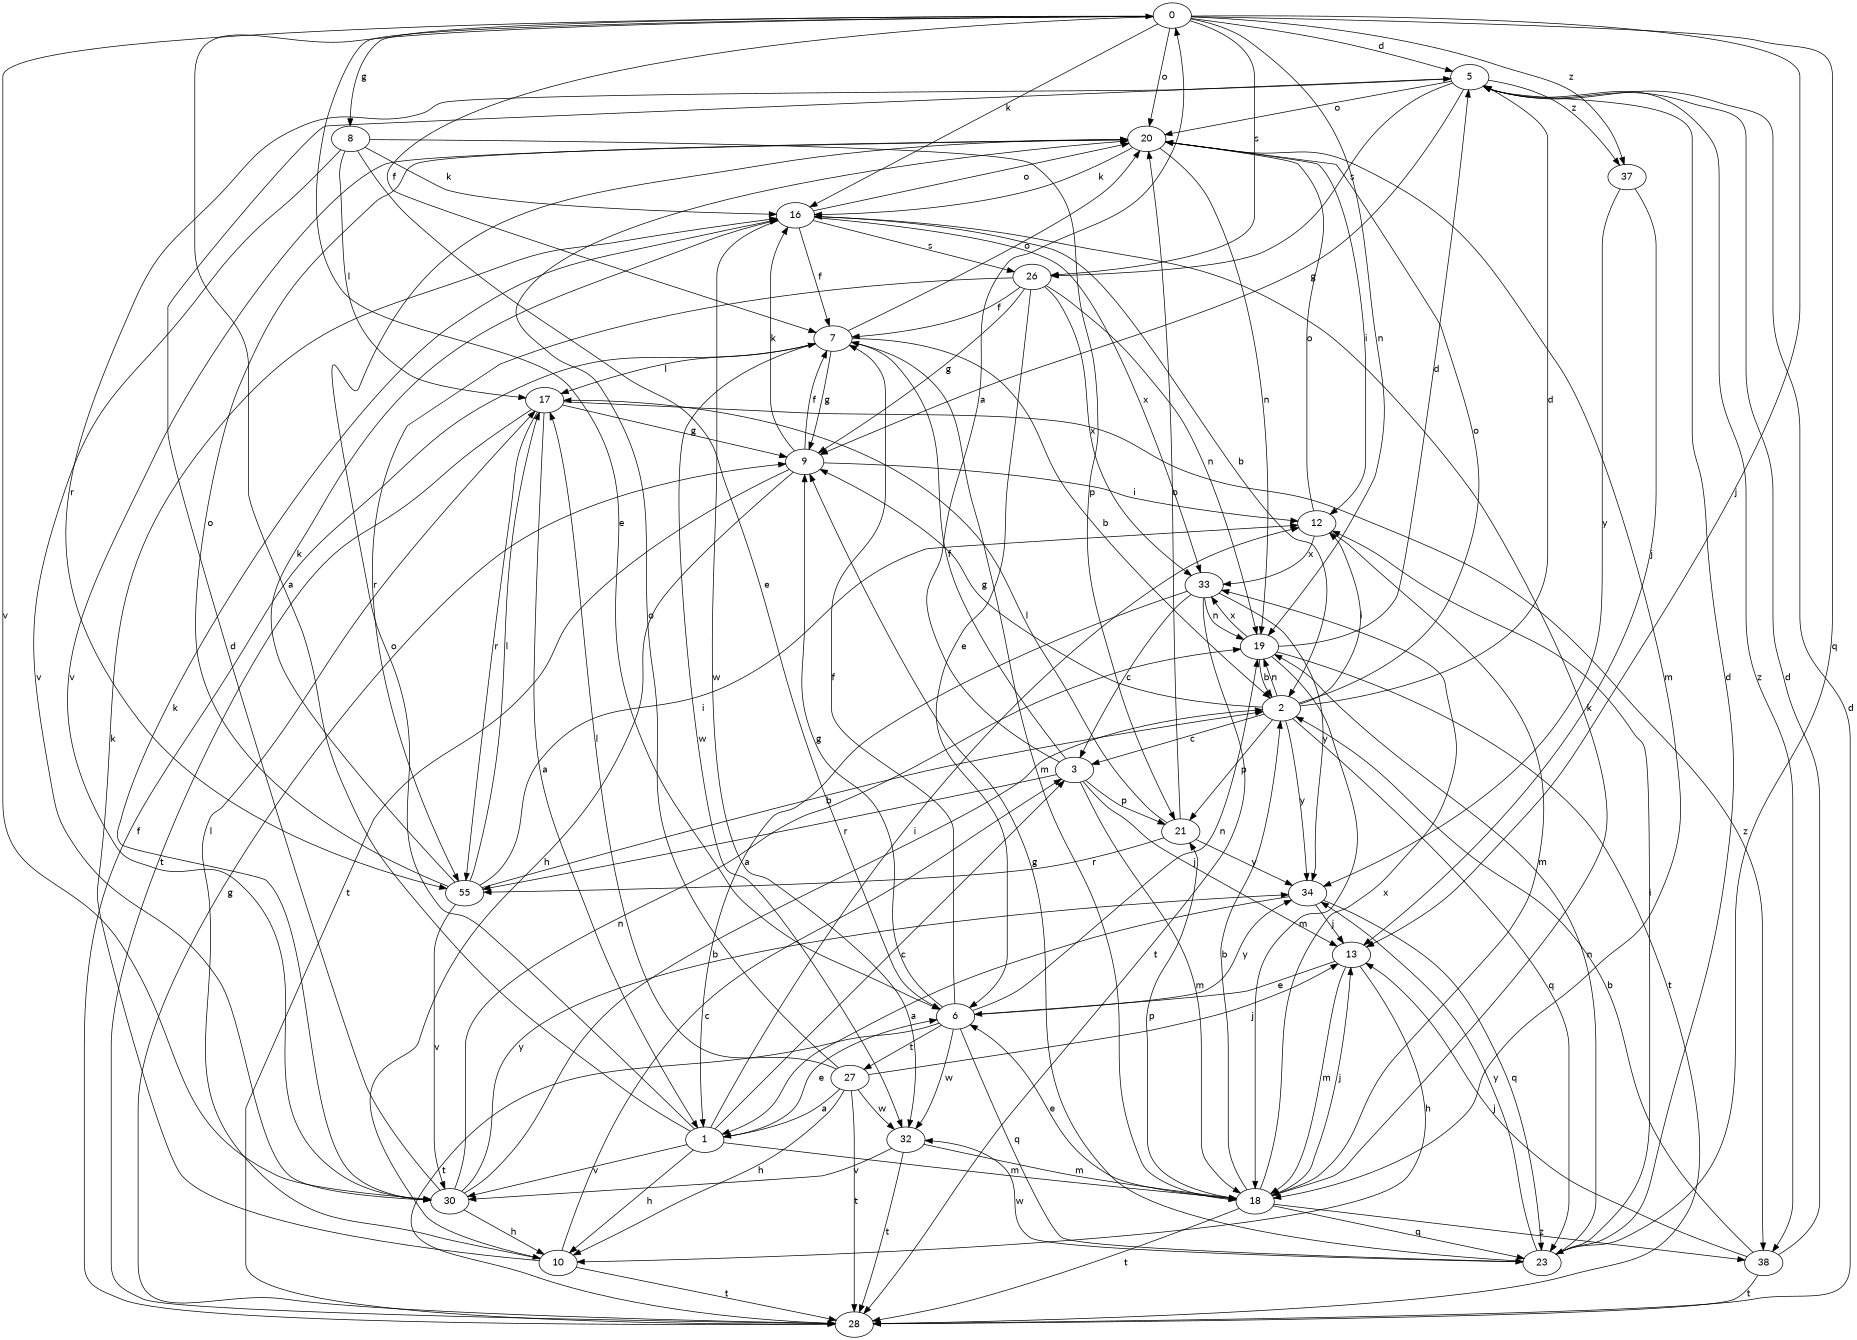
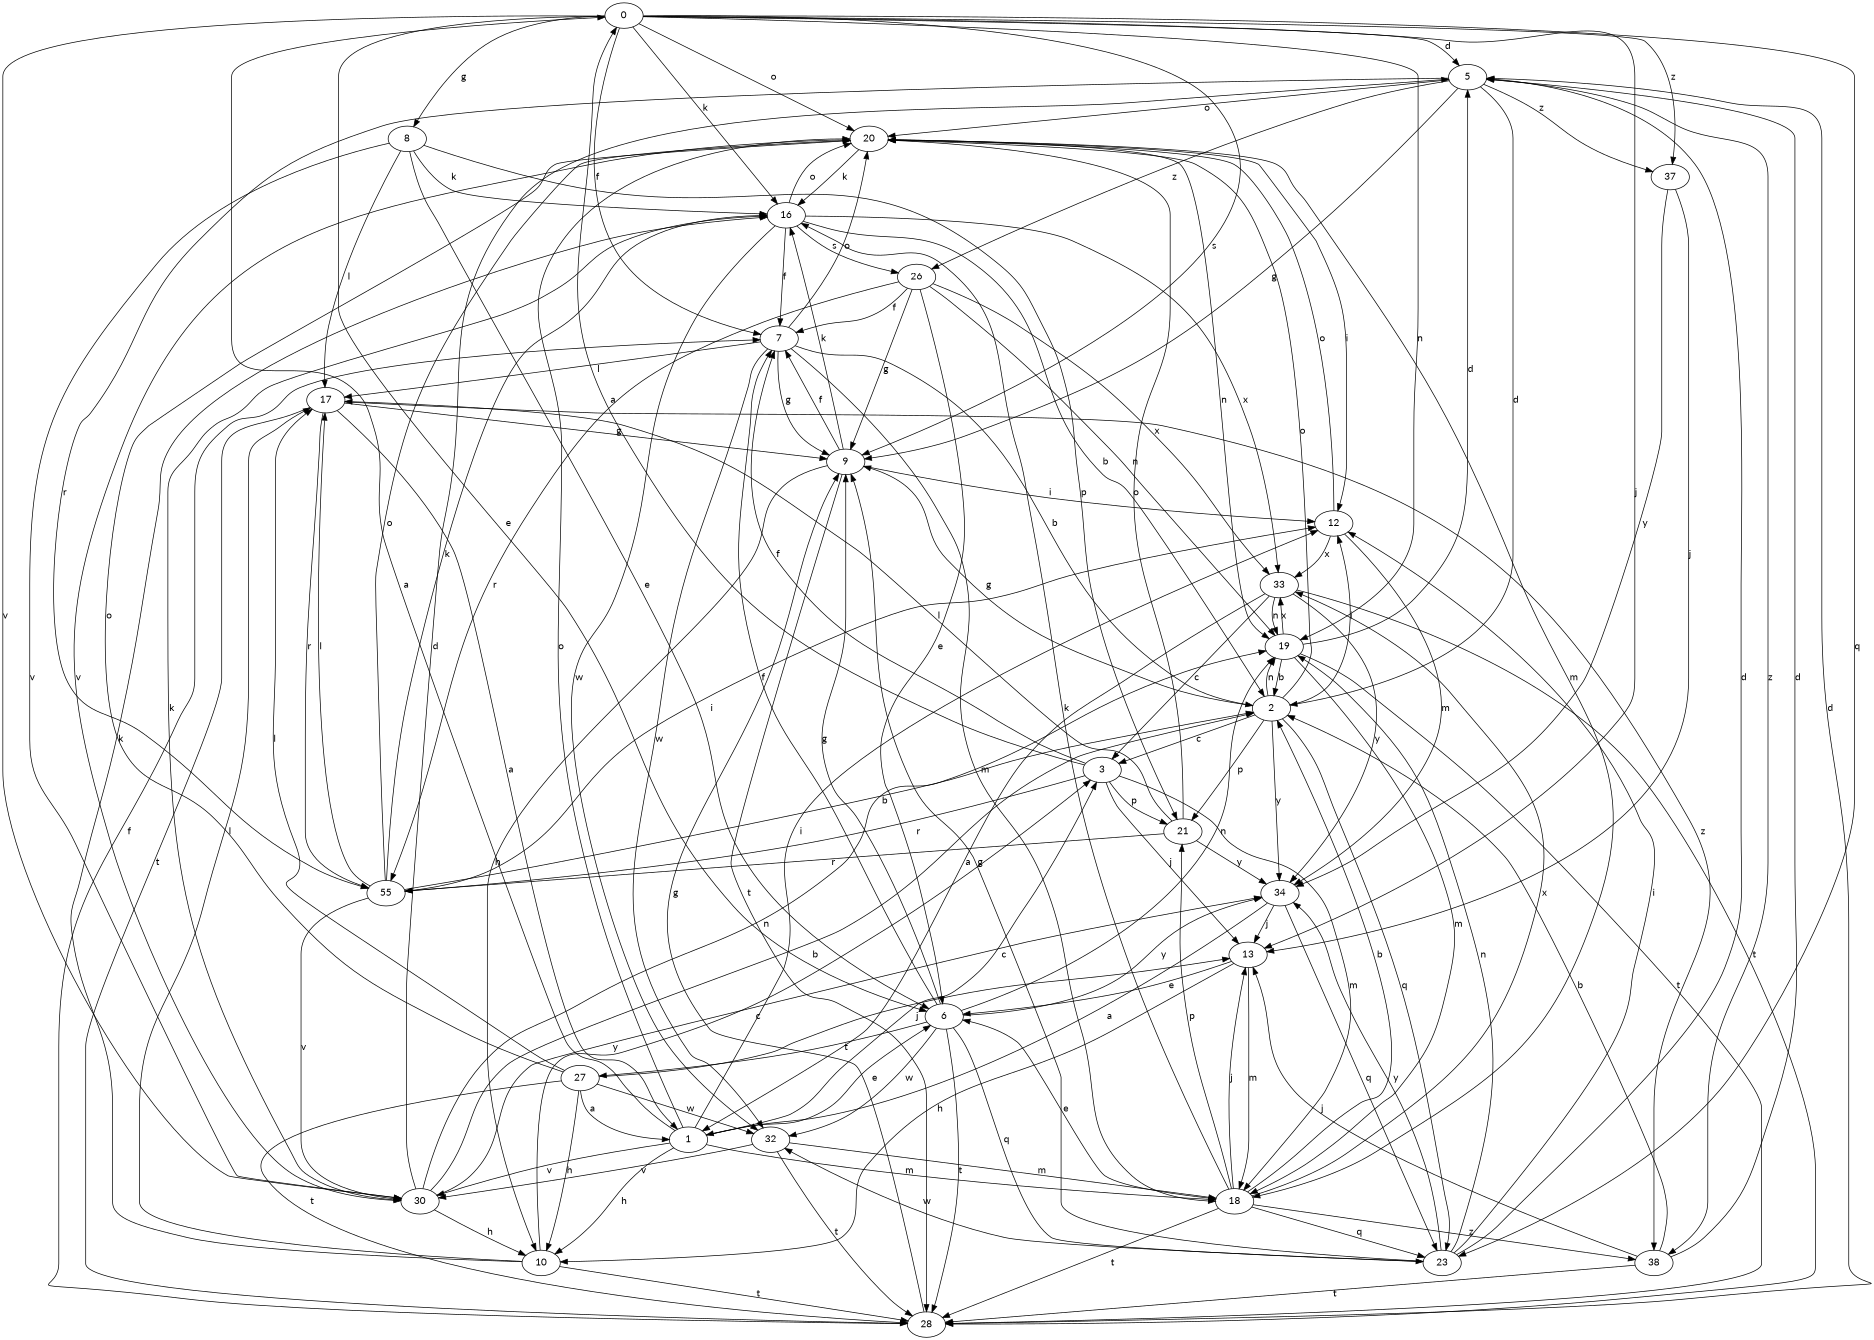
(1353, 177) -> (1175, 177)
(1254, 207) -> (1220, 116)
(1548, 465) -> (1513, 457)
(1539, 849) -> (1439, 722)
